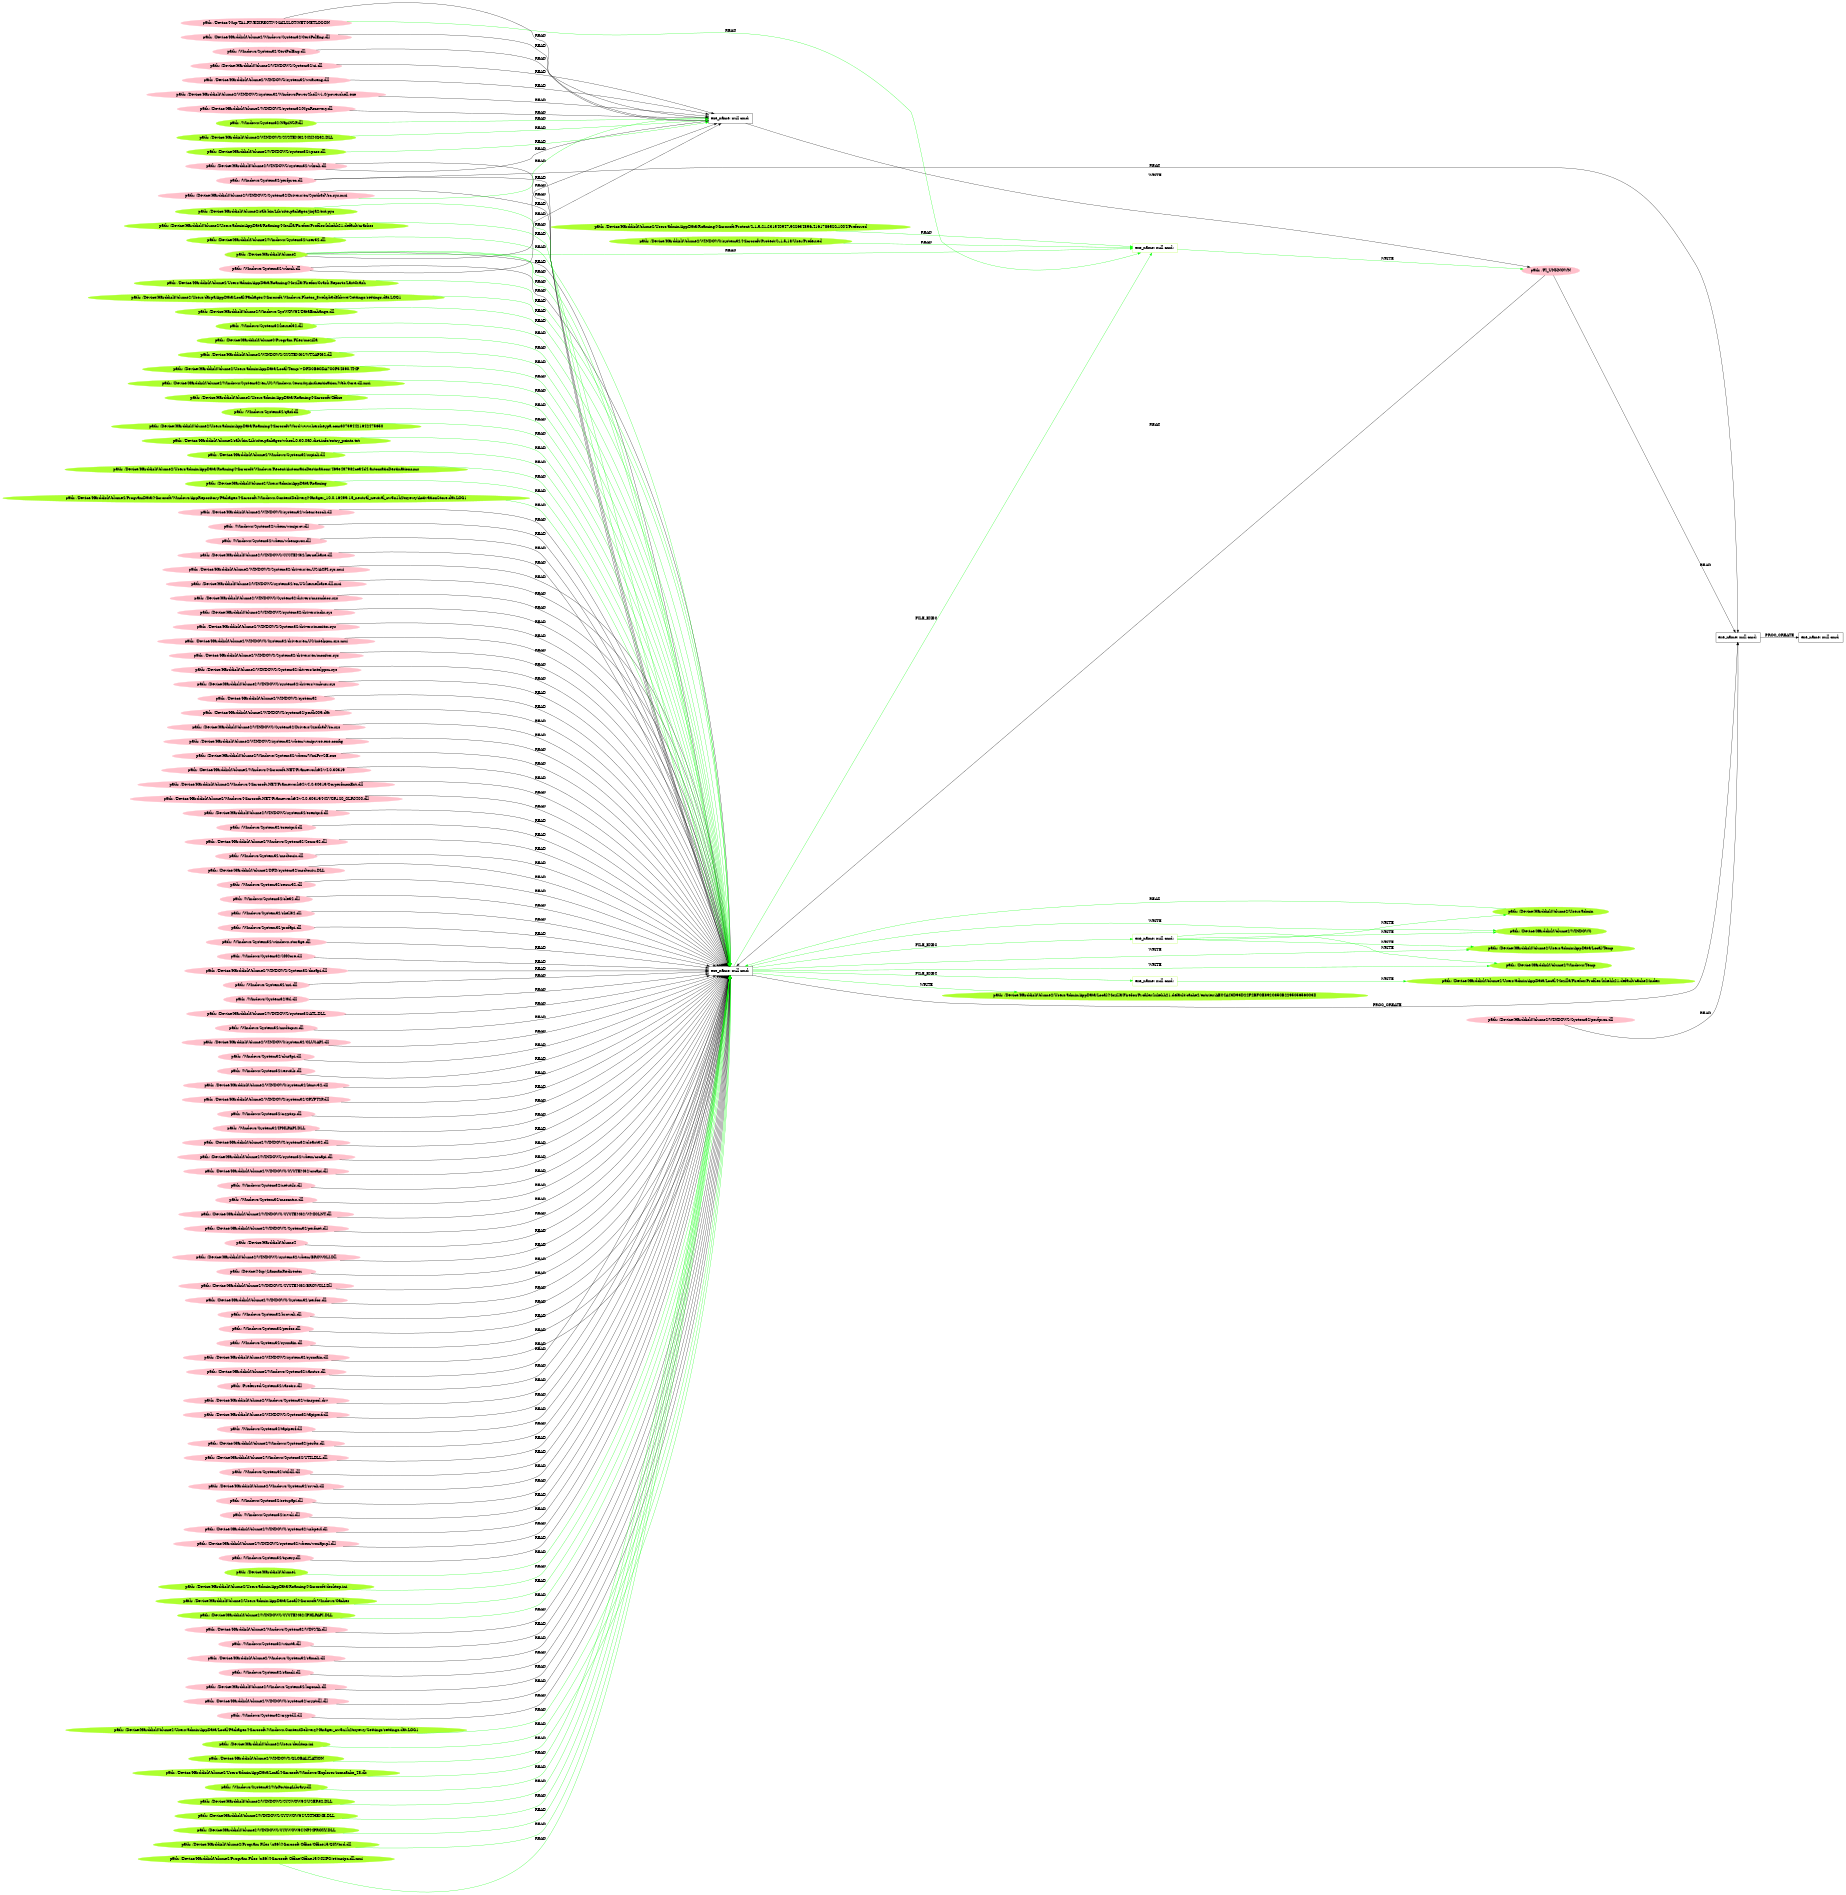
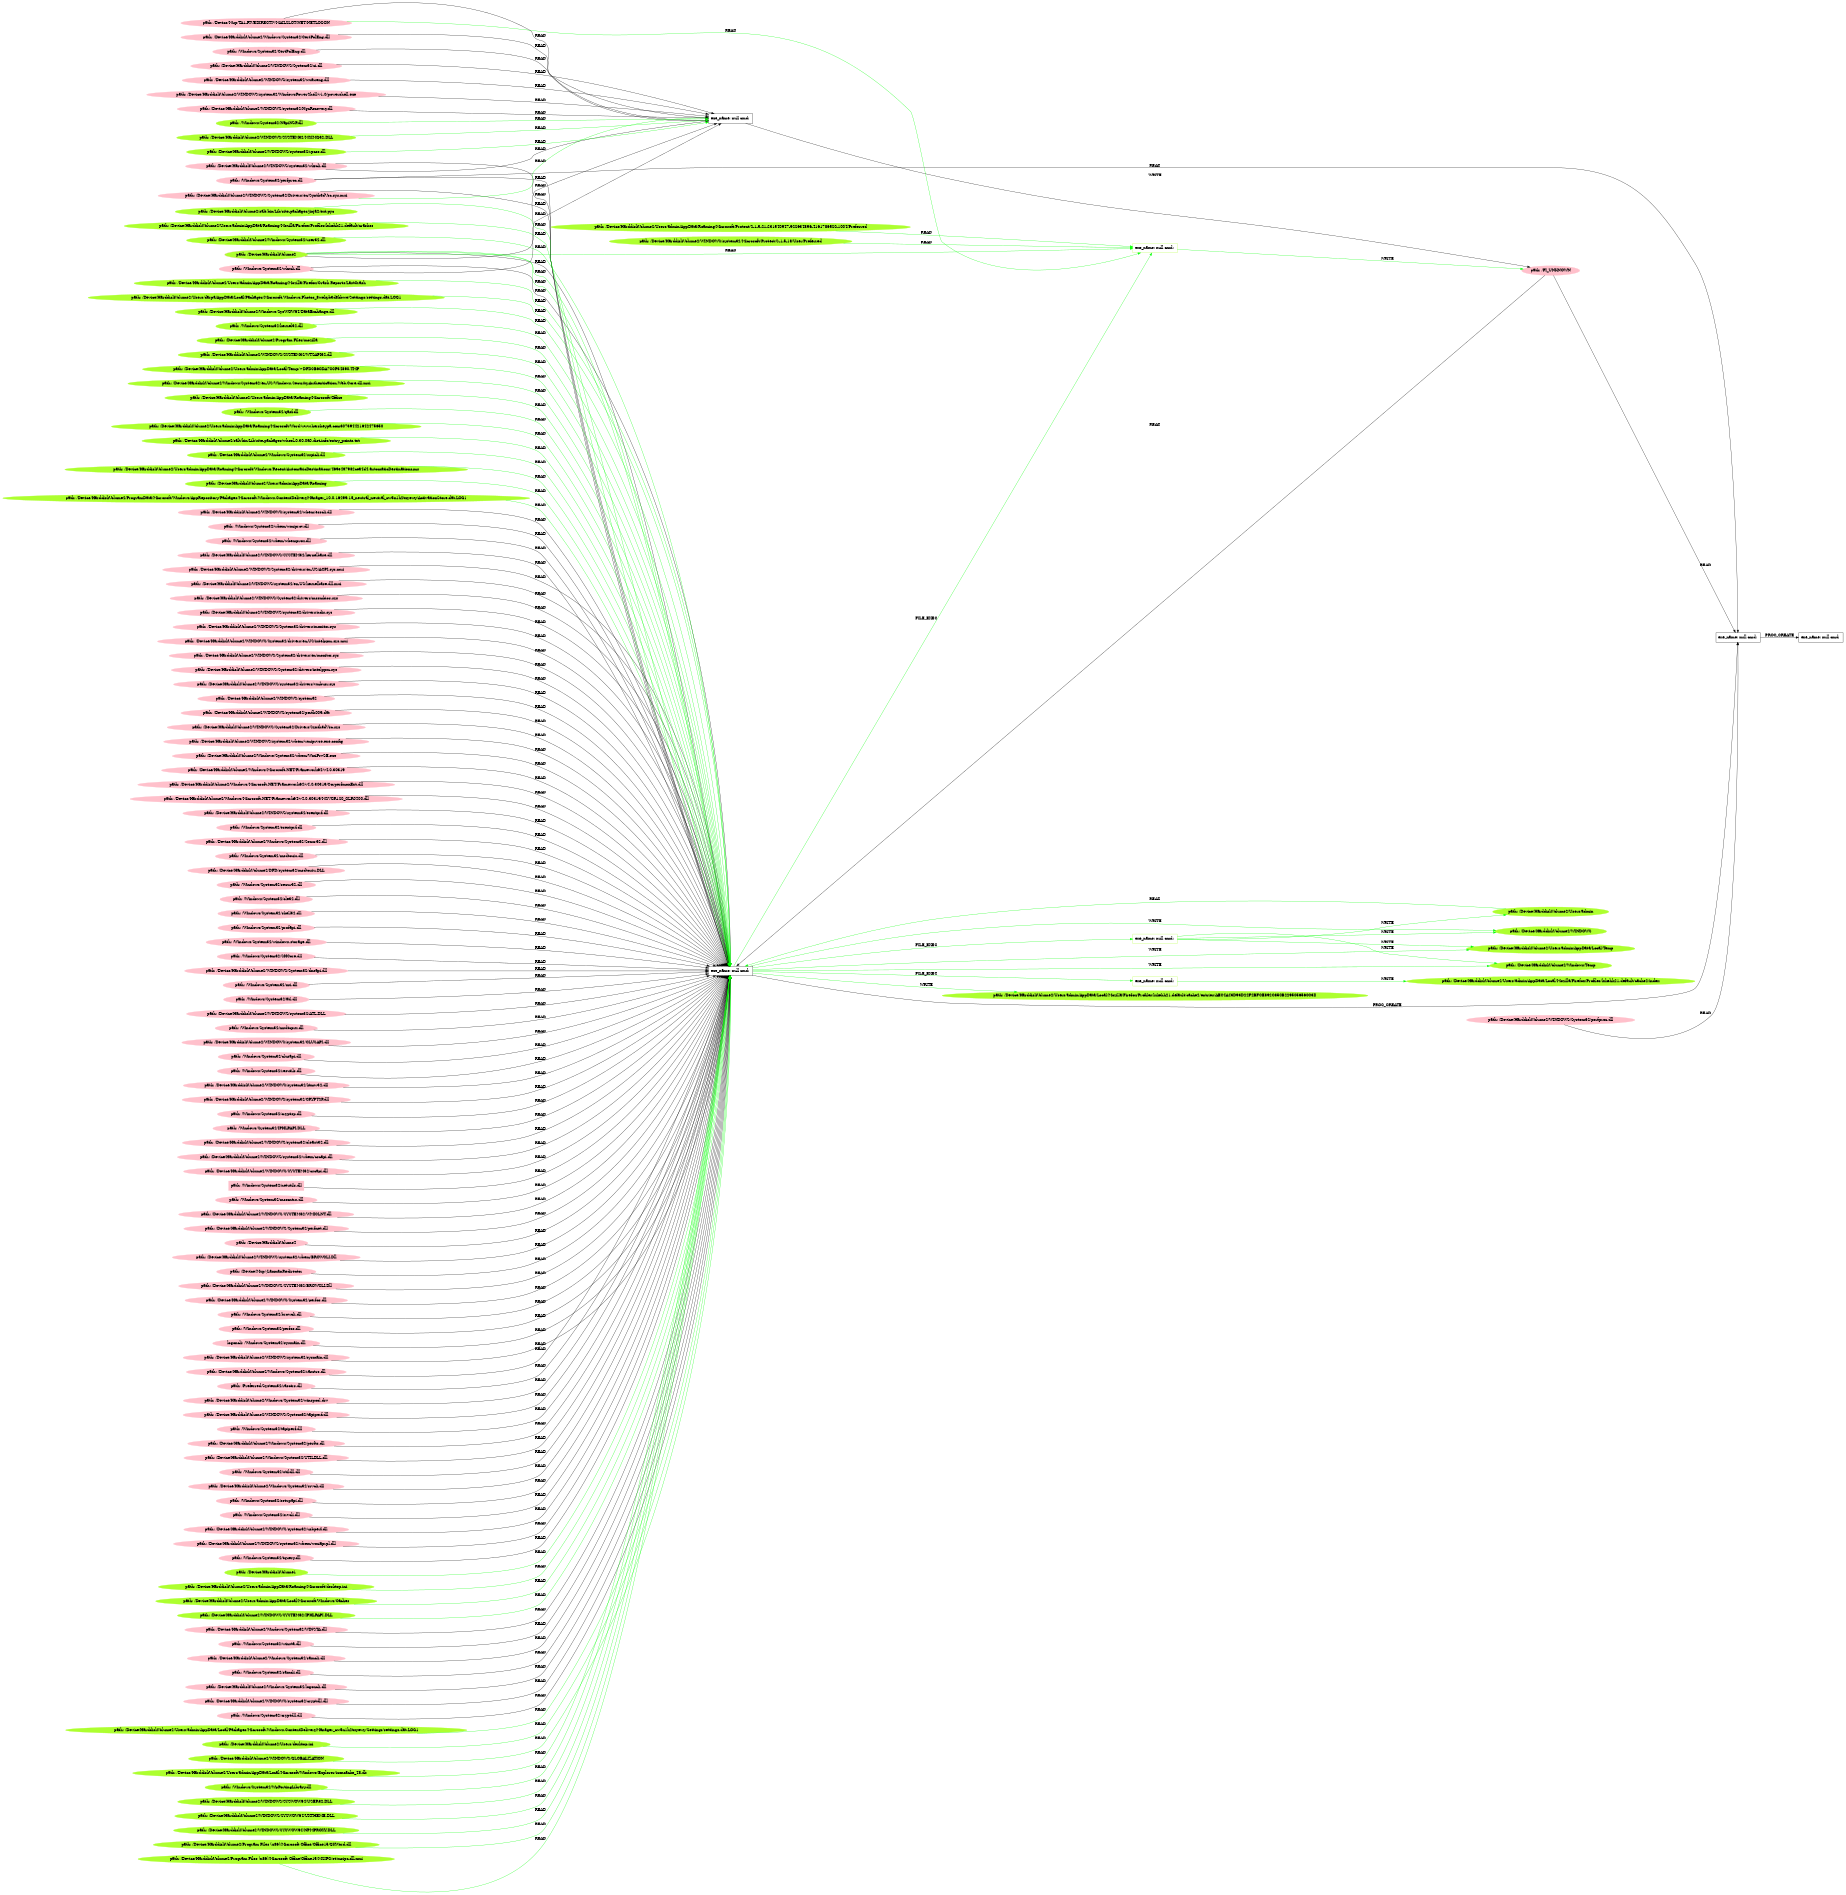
(266, 341) -> (266, 341)
(266, 1186) -> (266, 1186)
(266, 1343) -> (266, 1343)
